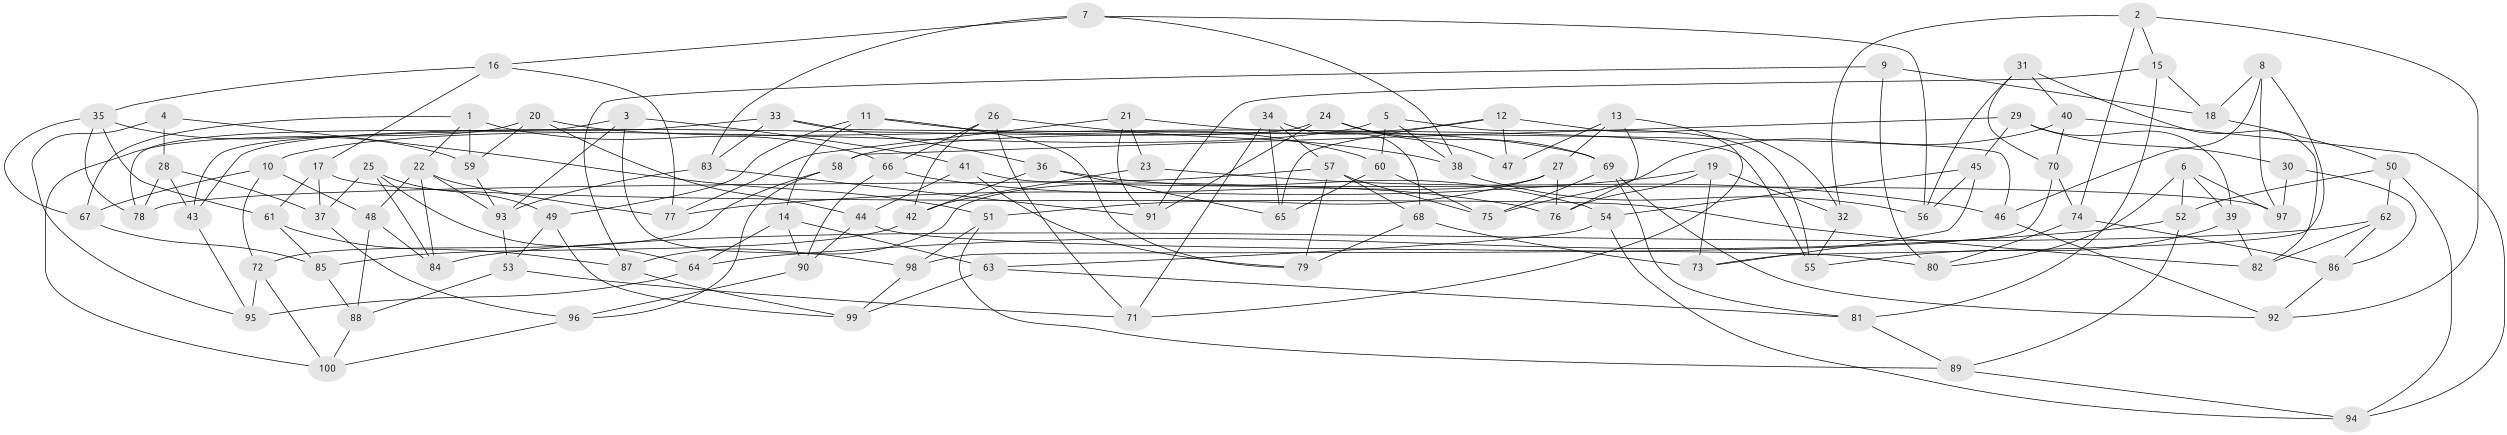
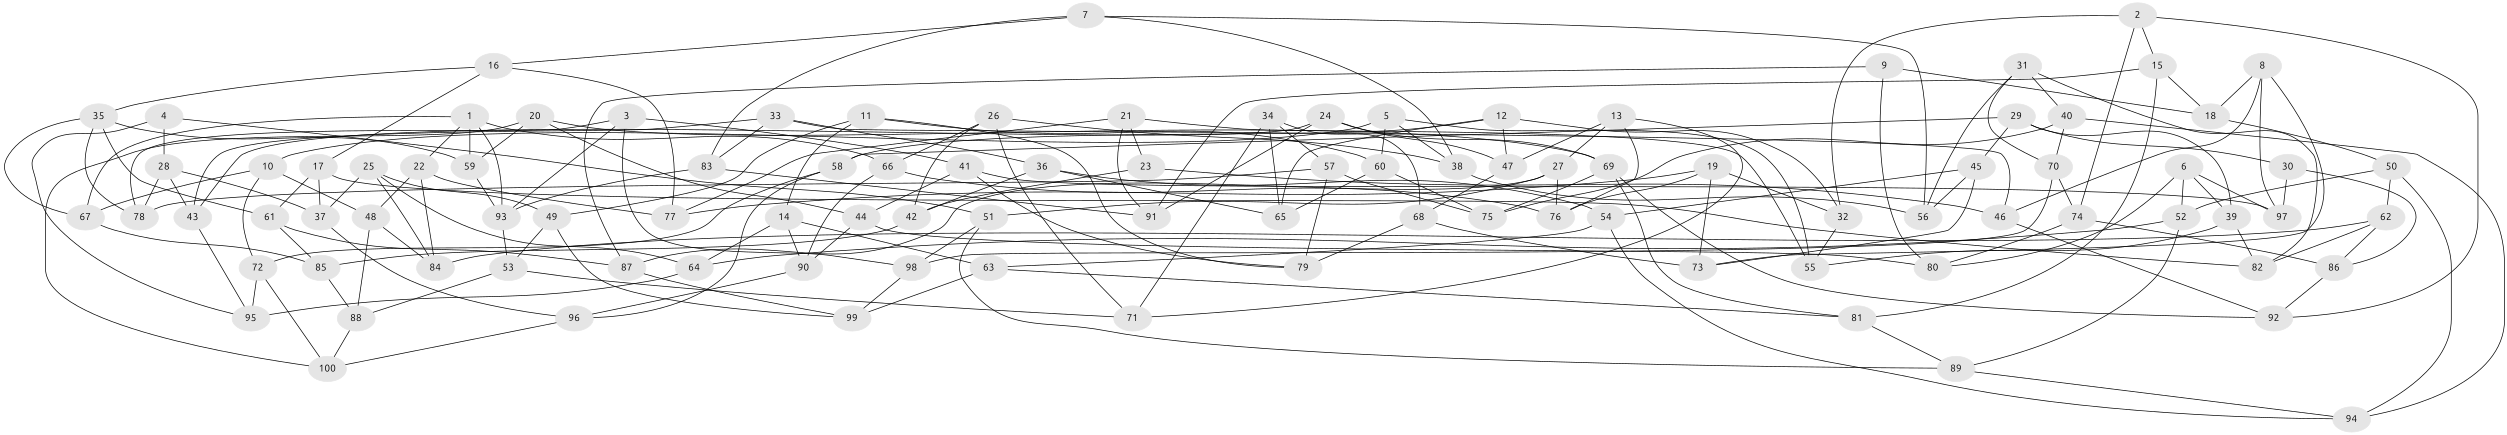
(1374, 192) -> (1463, 192)
(470, 198) -> (498, 164)
